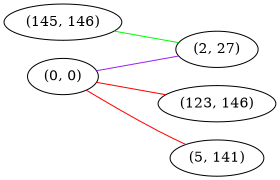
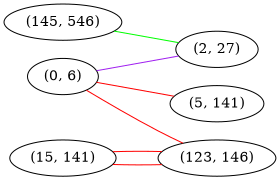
(63, 22) -> (63, 22)
(63, 77) -> (63, 77)
none -> (63, 158)
